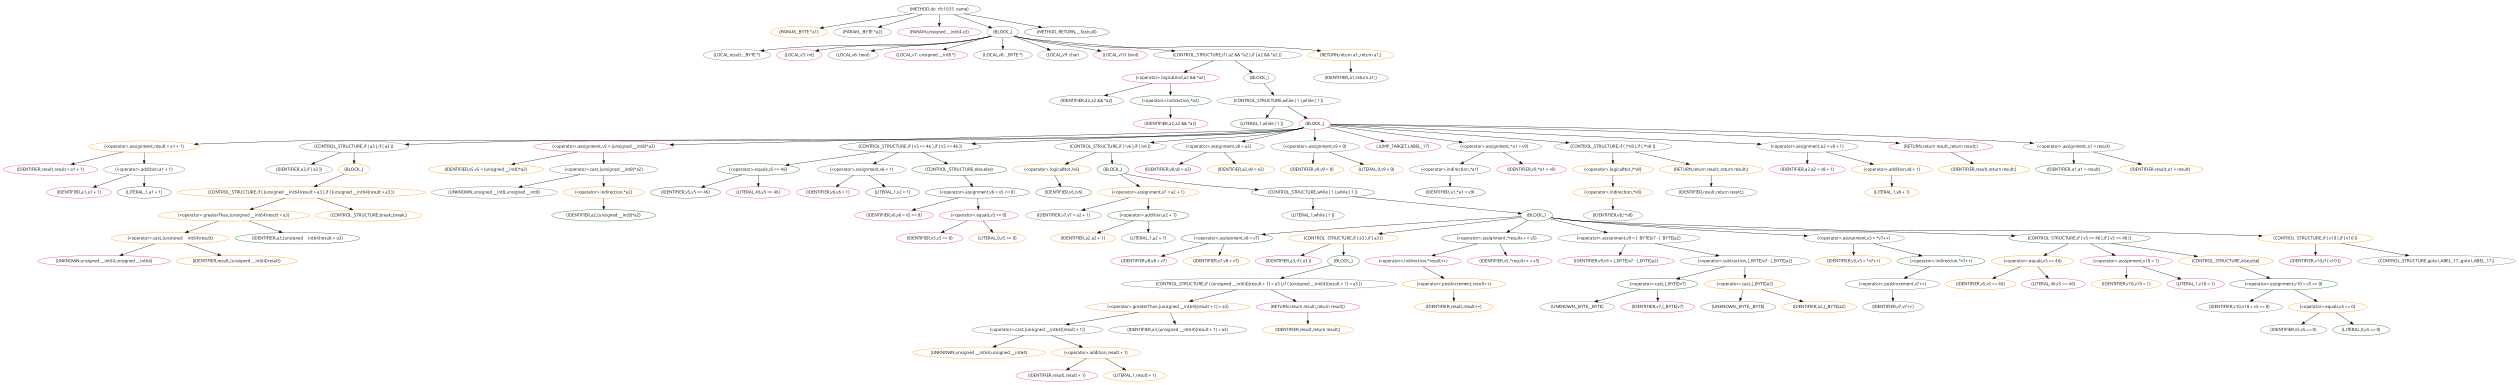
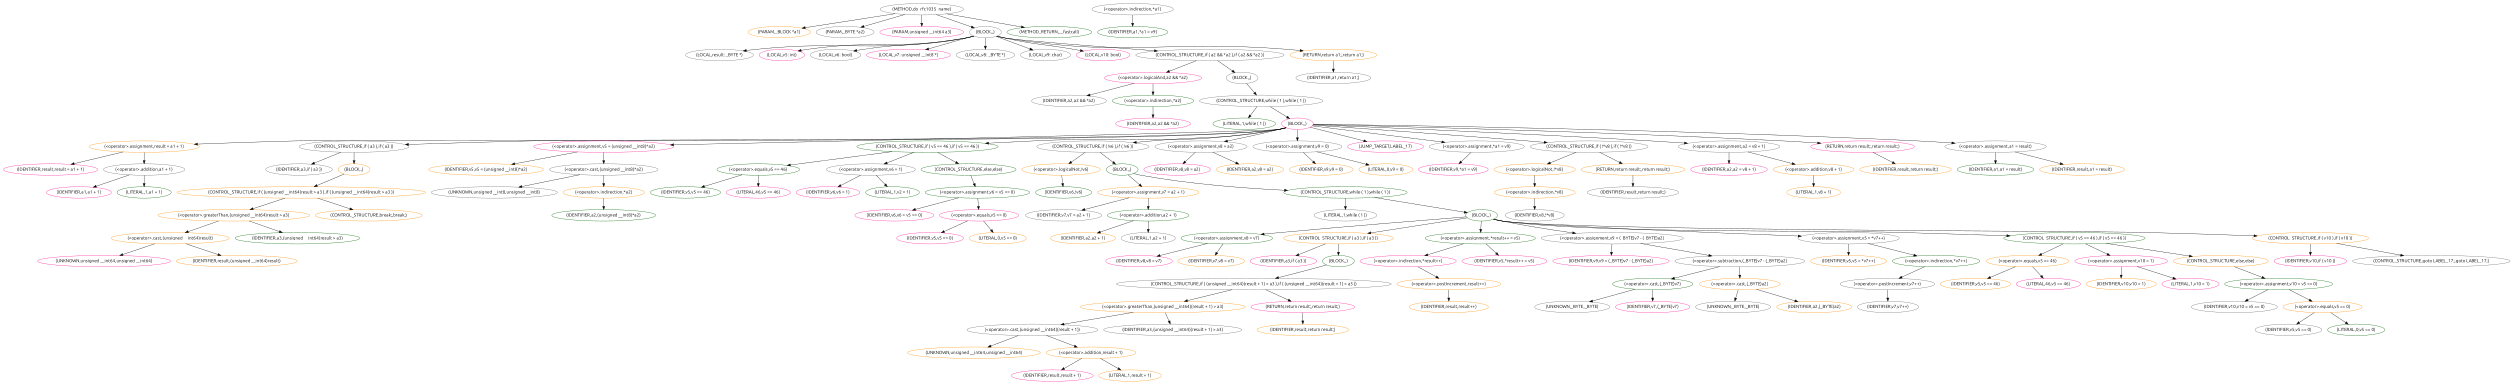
(799, 32) -> (779, 32)
(1474, 157) -> none
